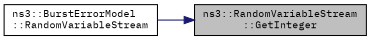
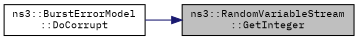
(81, 20) -> (75, 20)
